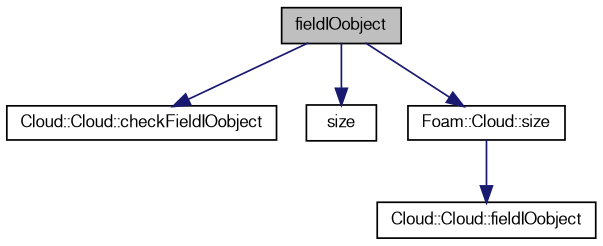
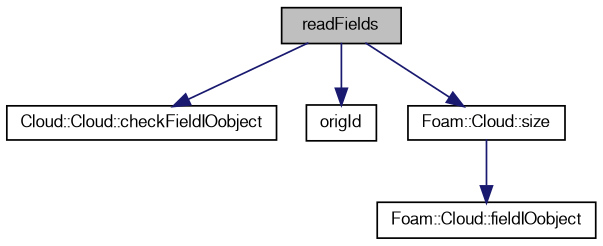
(341, 26) -> (341, 26)
(341, 123) -> (341, 123)
(486, 220) -> (486, 220)
